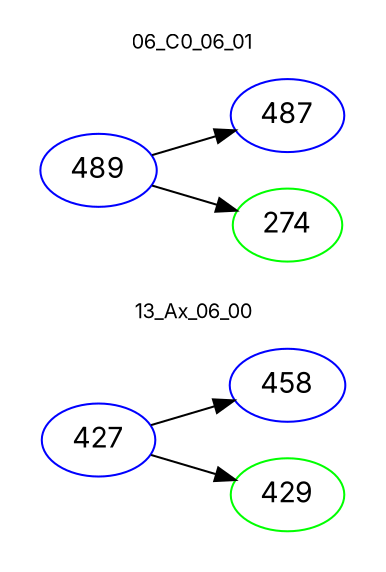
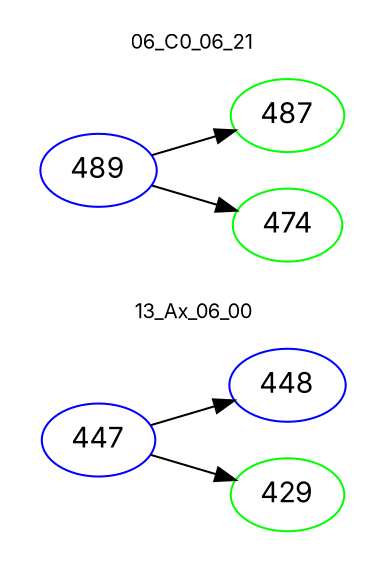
(192, 44) -> (192, 44)
(288, 116) -> (288, 116)
(288, 225) -> (288, 225)
(288, 385) -> (288, 385)
(99, 440) -> (99, 440)
